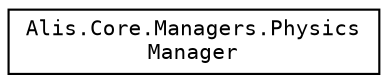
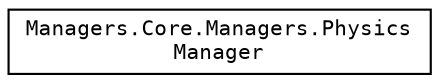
(194, 42) -> (220, 42)
